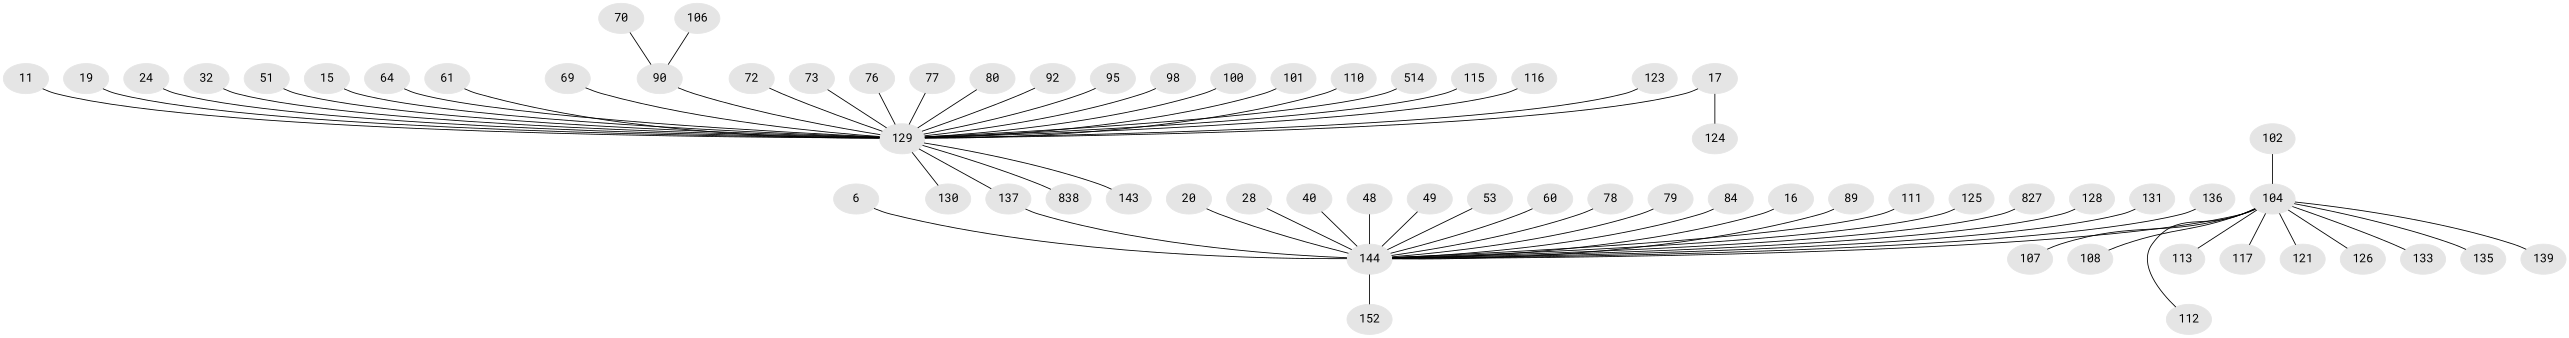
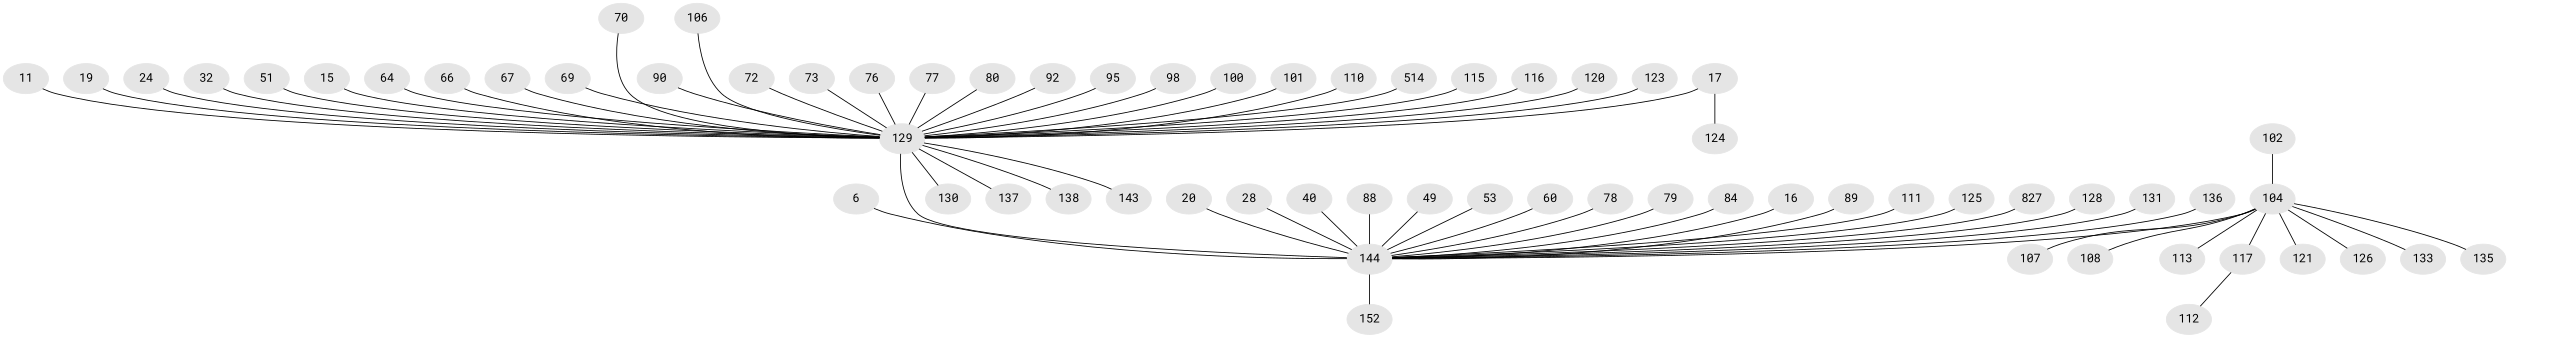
(640, 49) -> (681, 117)
(678, 49) -> (724, 96)
(447, 79) -> (447, 79)
none -> (508, 79)
none -> (1594, 79)
(1069, 199) -> (1069, 199)
(1370, 199) -> (1370, 199)
(2153, 243) -> (2216, 289)
(1185, 244) -> (1099, 244)
(2543, 259) -> none
